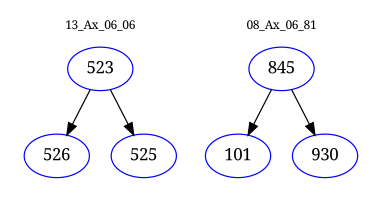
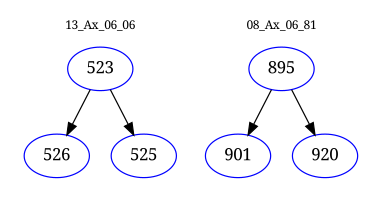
(282, 69) -> (282, 69)
(238, 156) -> (238, 156)
(325, 156) -> (325, 156)
